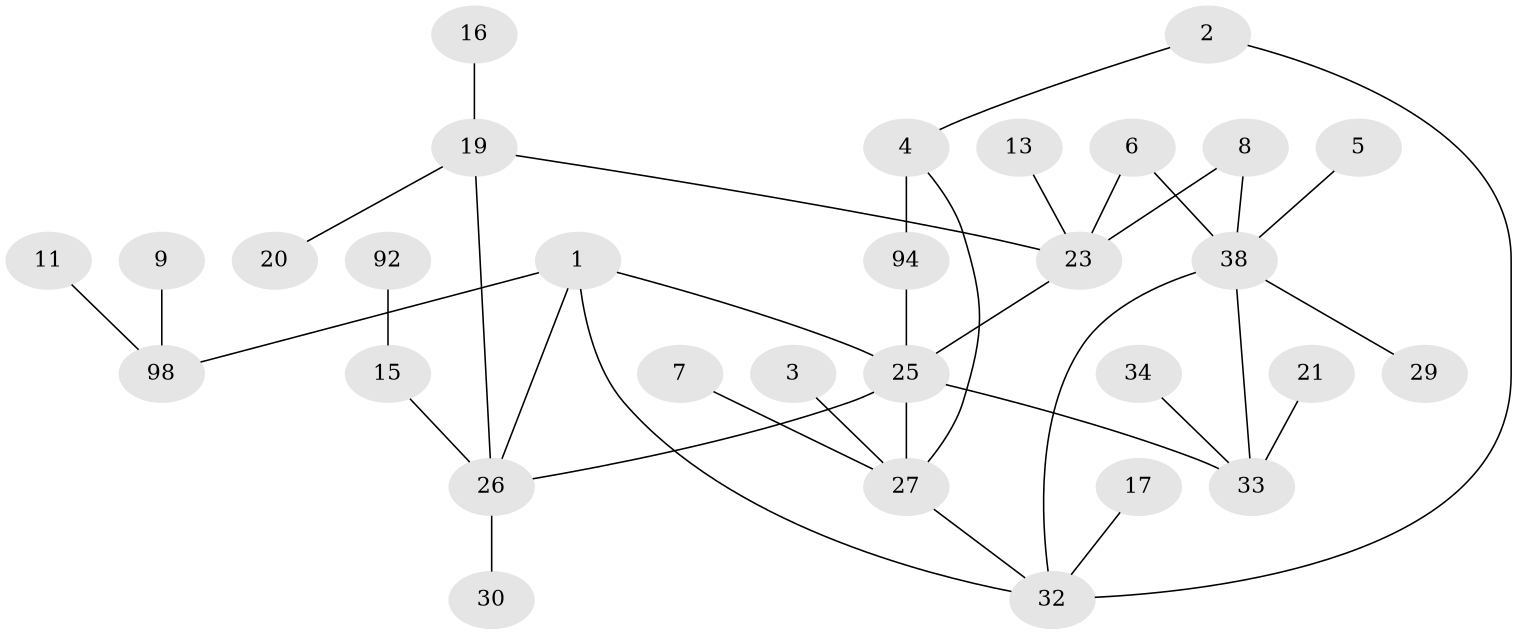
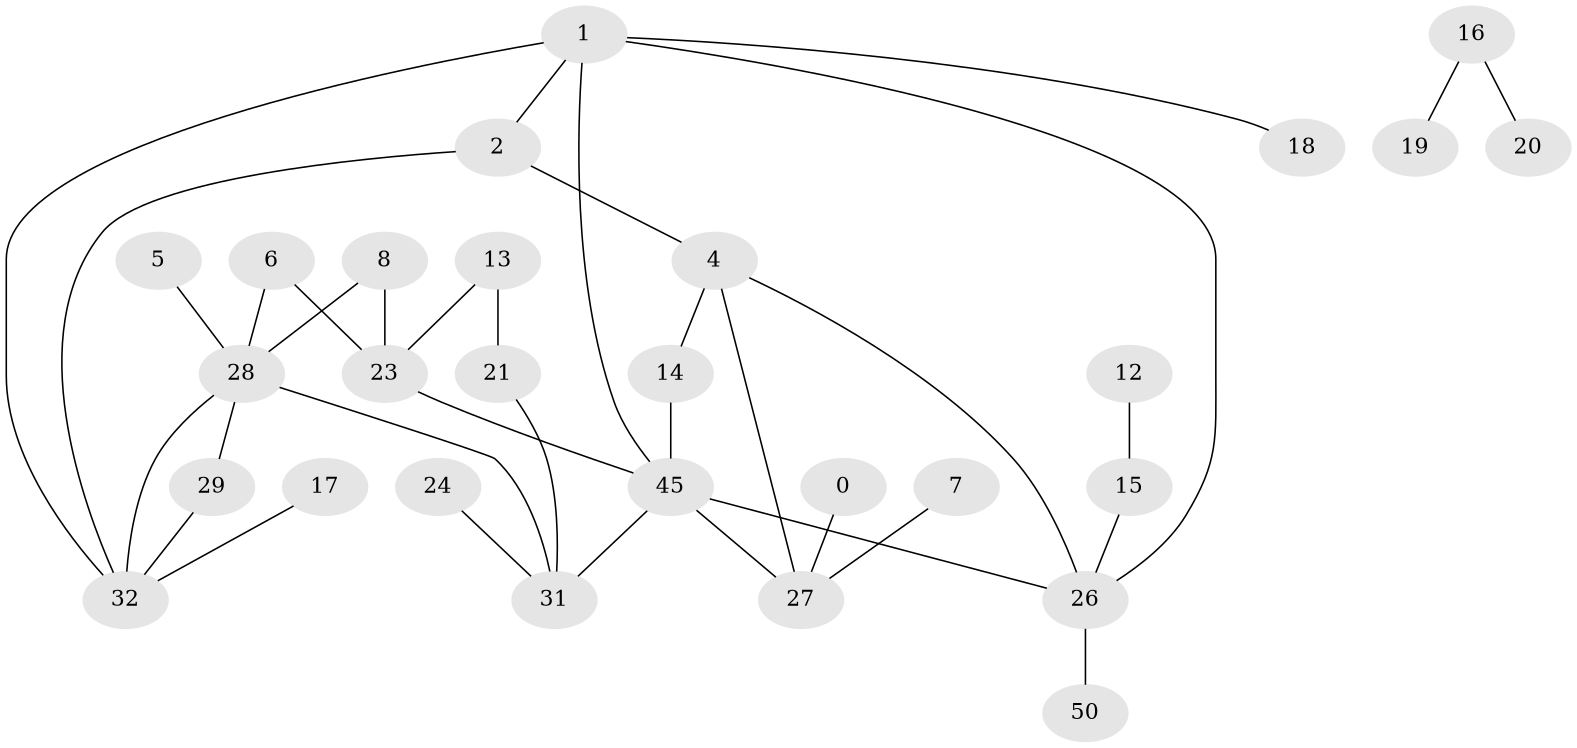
none -> (541, 91)
(779, 198) -> none
(375, 204) -> (1500, 91)
(49, 261) -> none
(162, 261) -> none
(388, 261) -> (1129, 374)
(906, 261) -> (671, 374)
(1235, 261) -> (242, 374)
(483, 317) -> (943, 394)
none -> (498, 317)
(162, 374) -> (1302, 148)
(793, 374) -> (844, 487)
(906, 374) -> (671, 487)
(1139, 374) -> (438, 487)
(1252, 487) -> (555, 600)
(979, 544) -> (169, 544)
(492, 600) -> (1085, 713)
